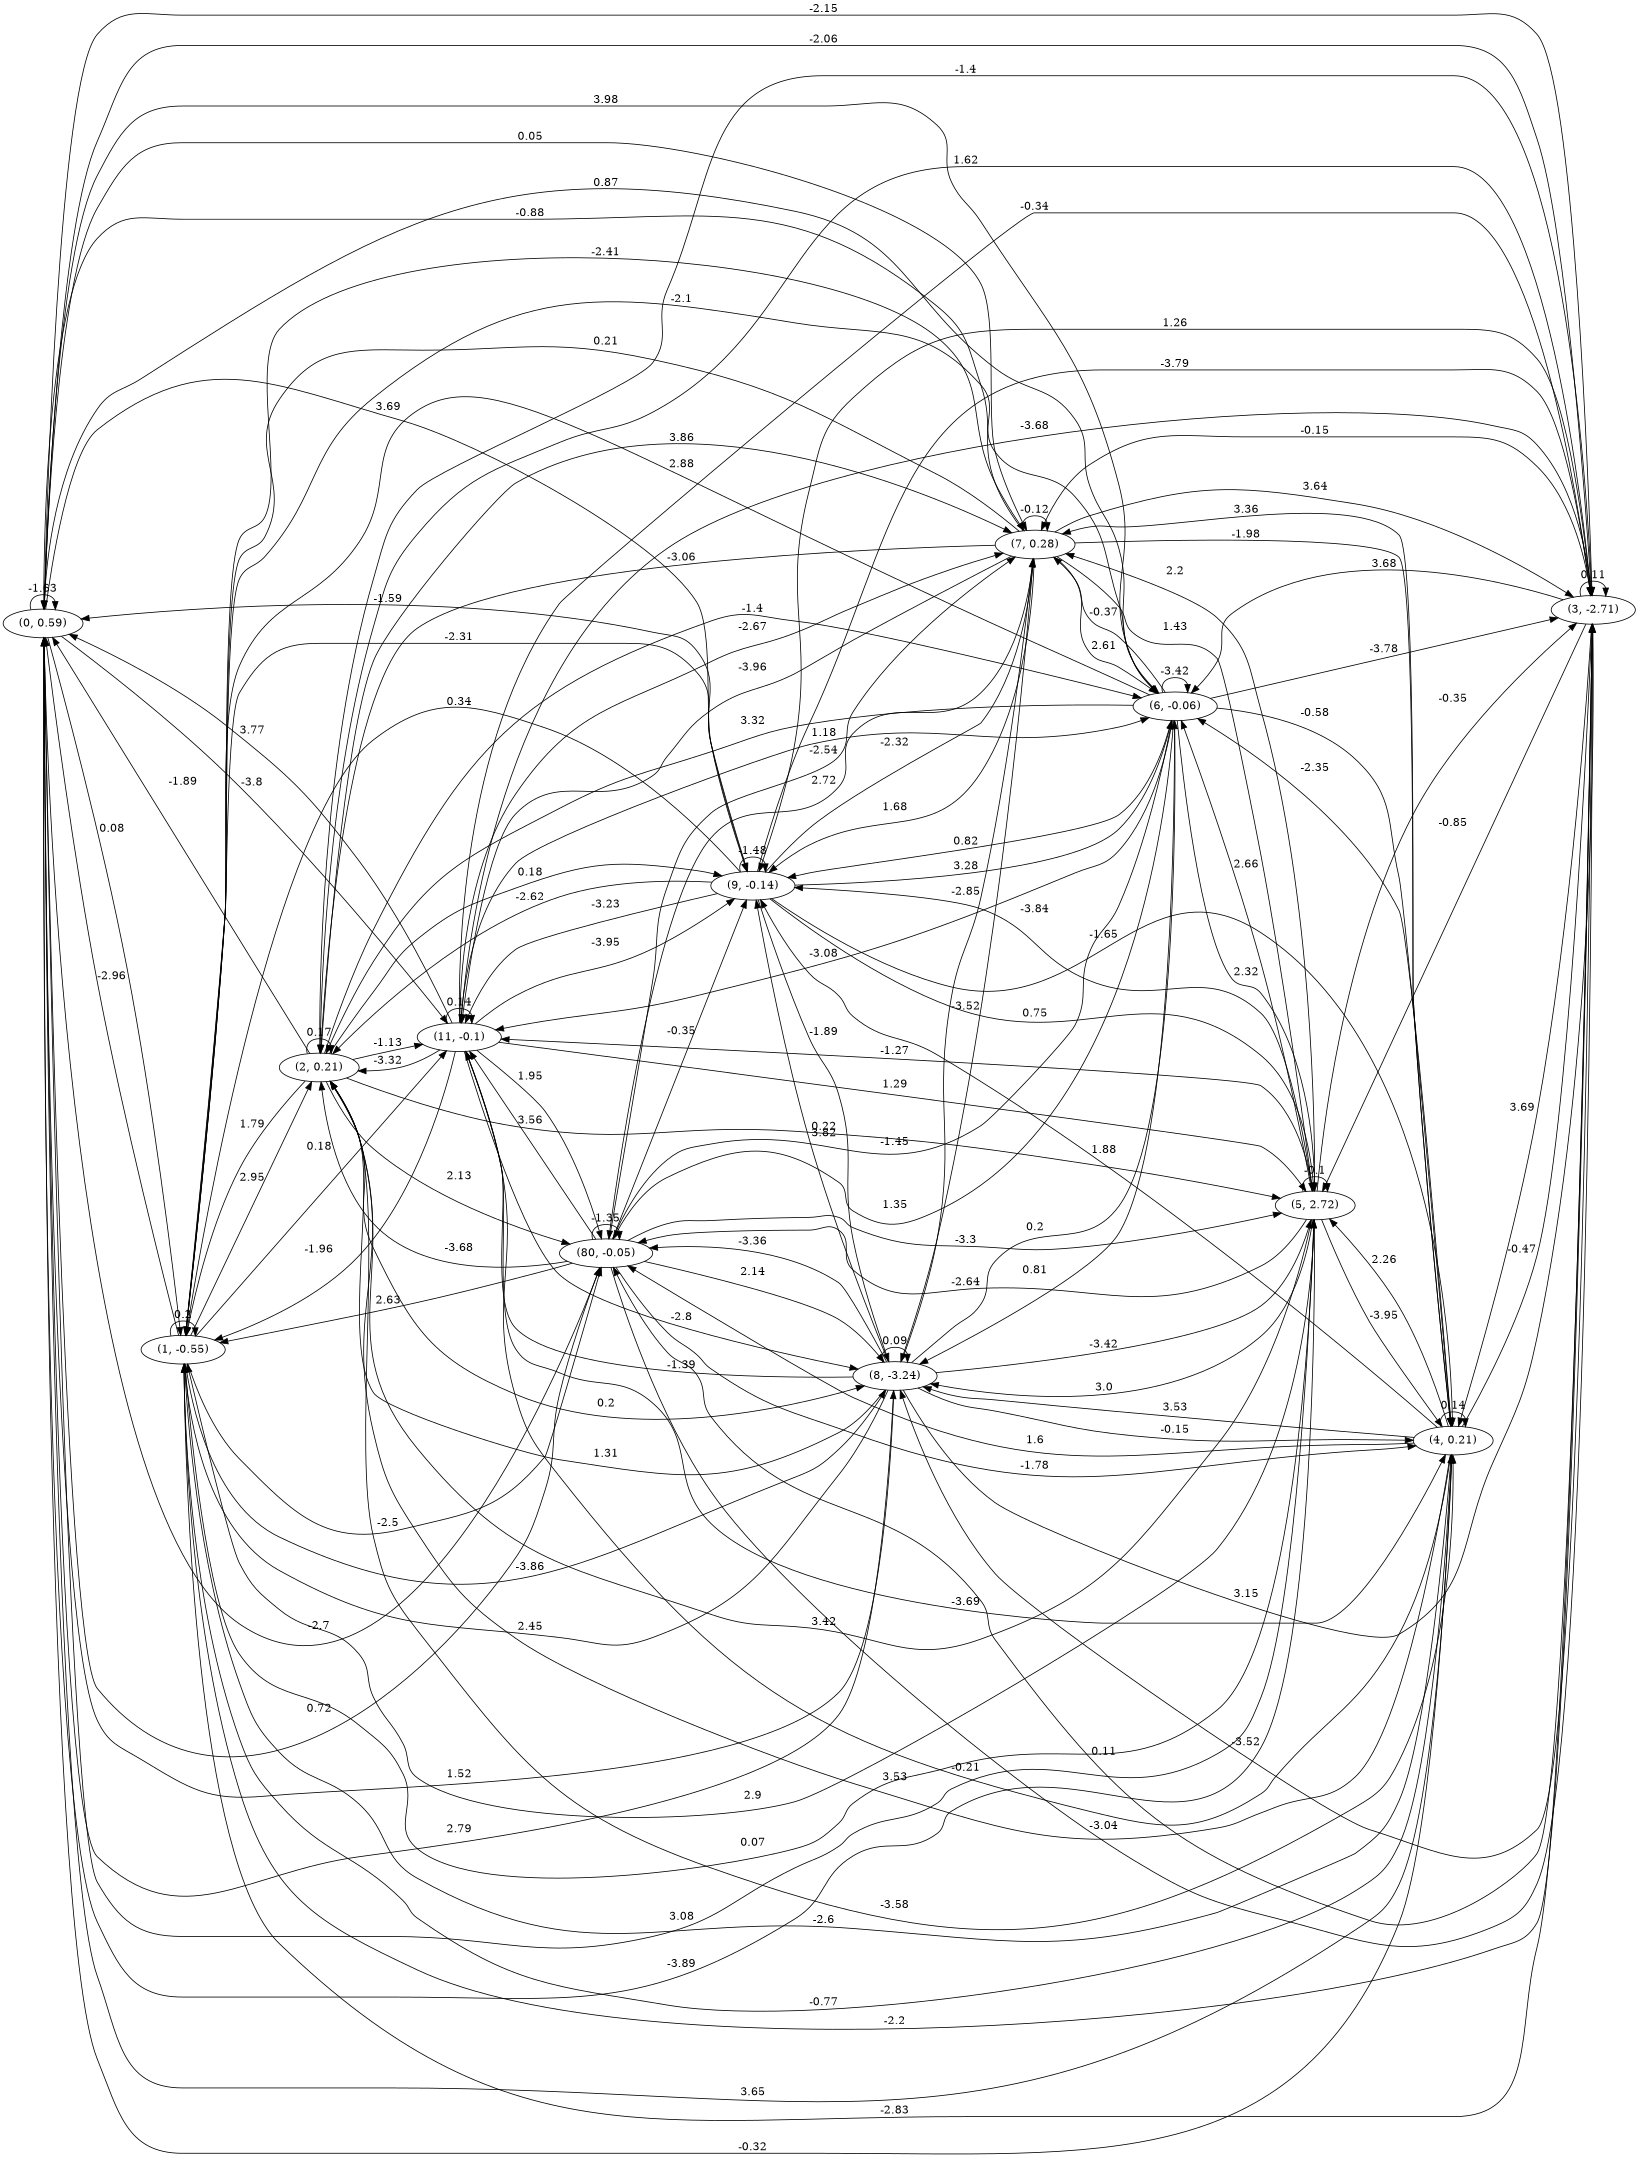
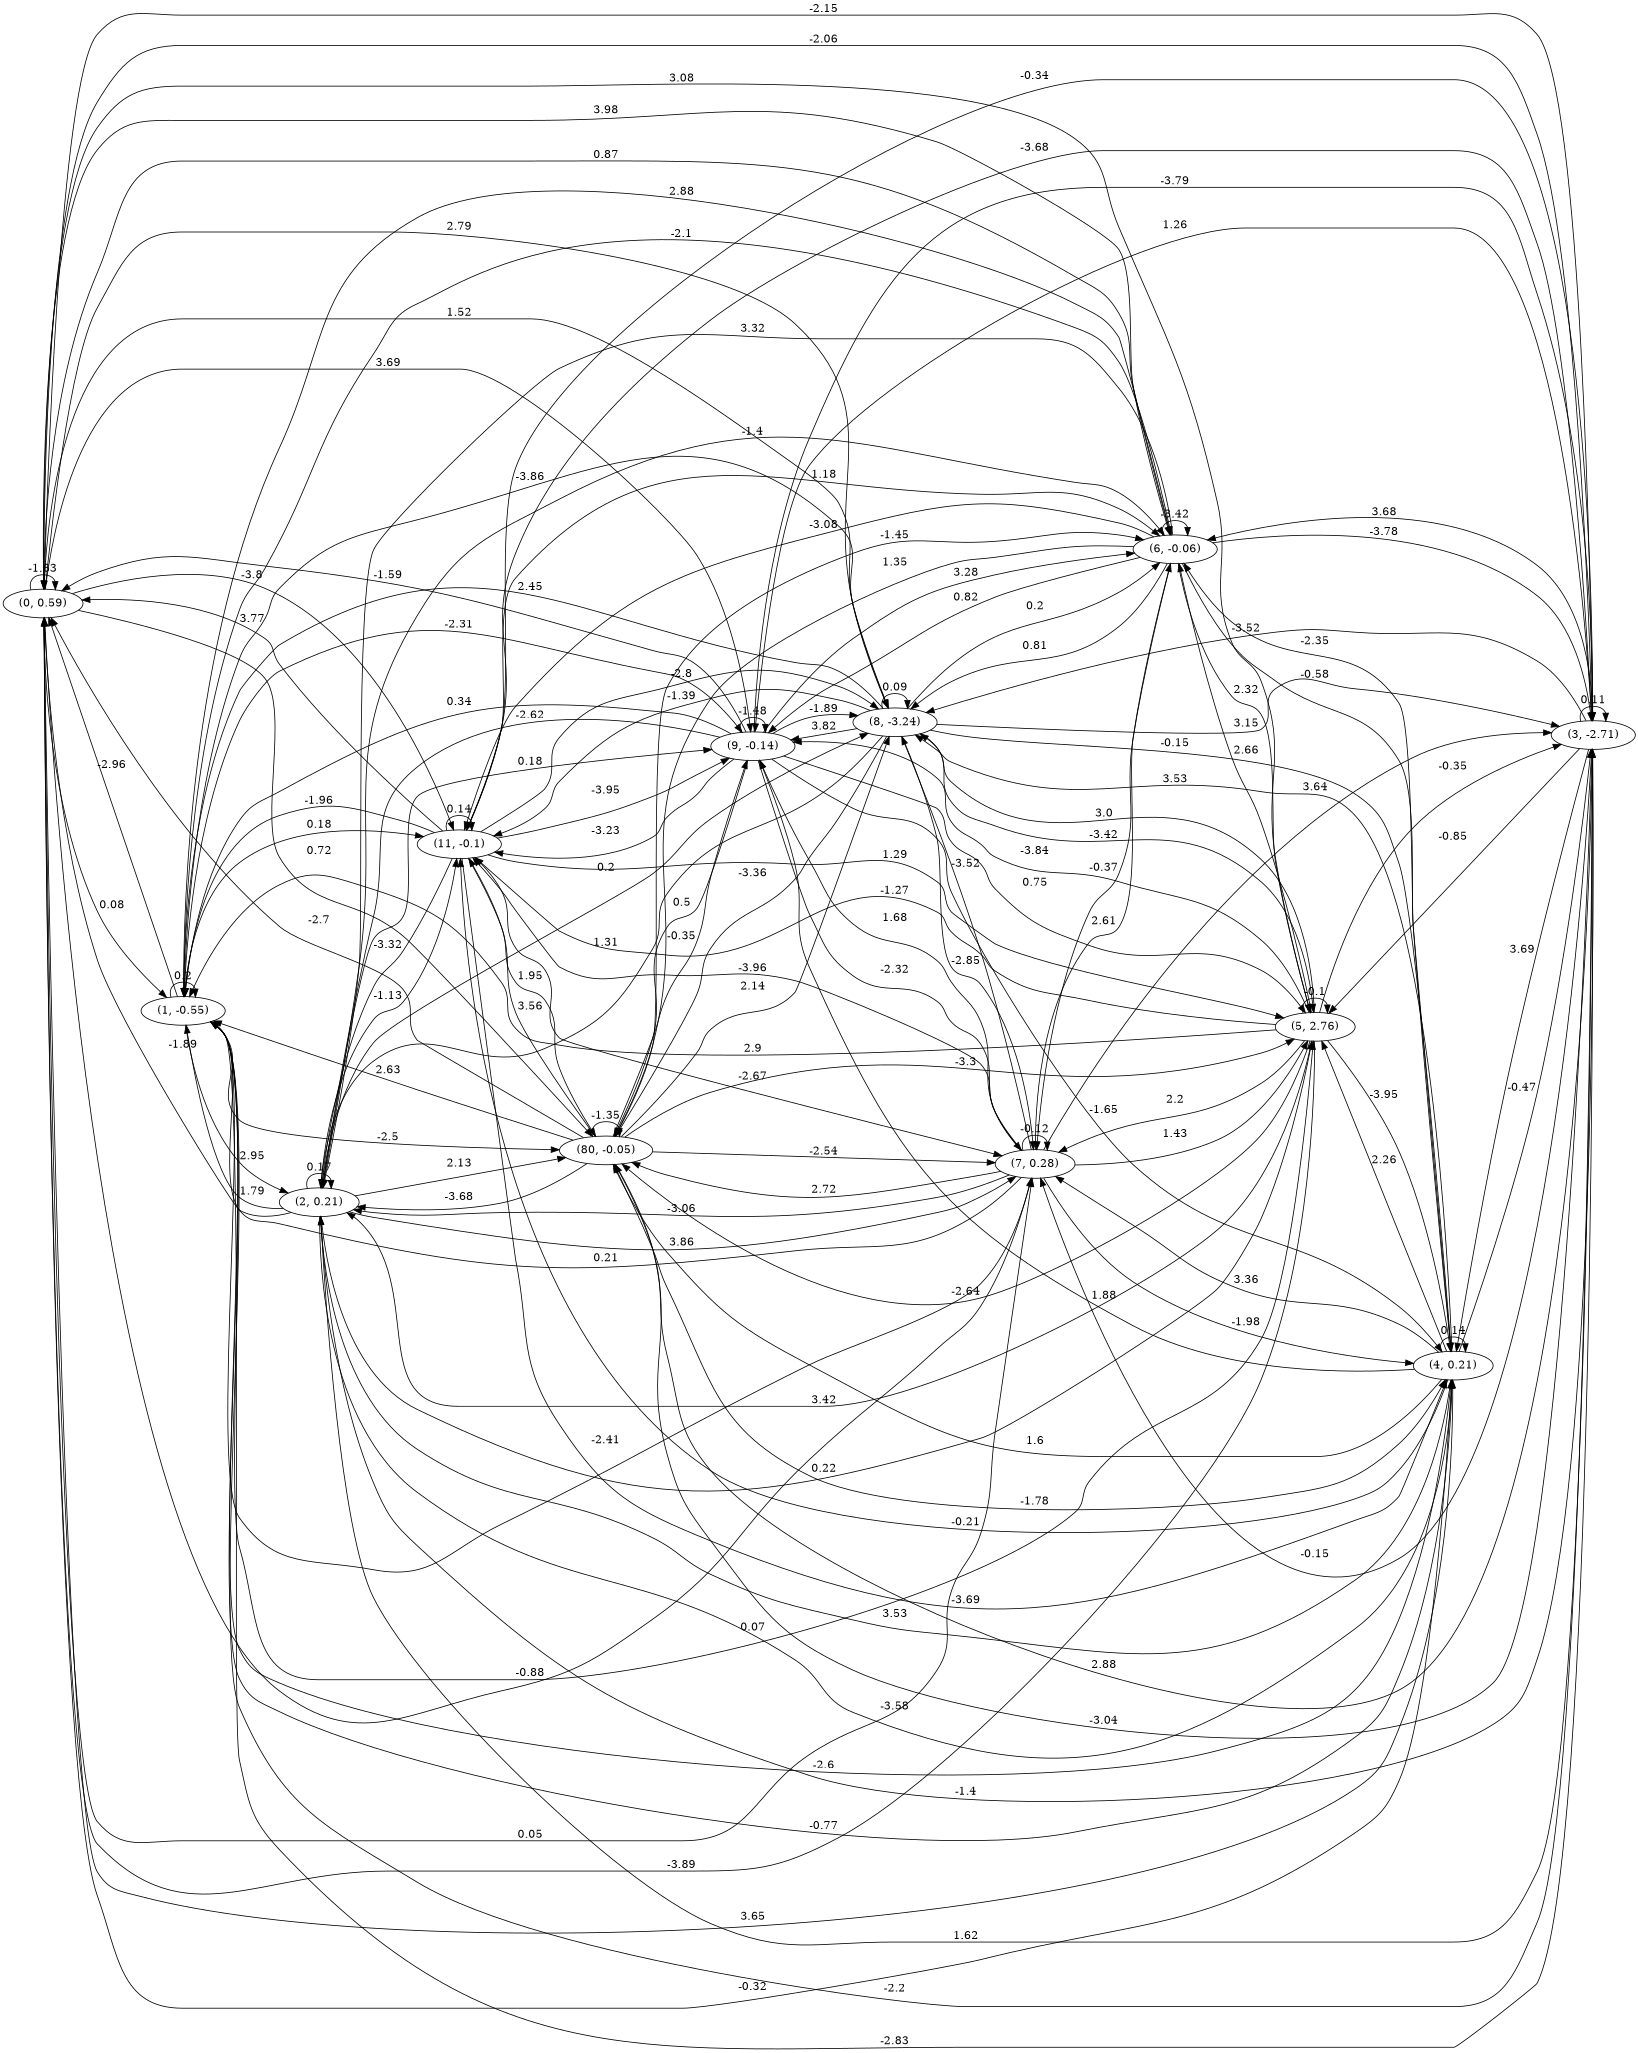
none -> (675, 920)
(1315, 1205) -> (1315, 1027)
(1104, 1752) -> (1104, 1665)
